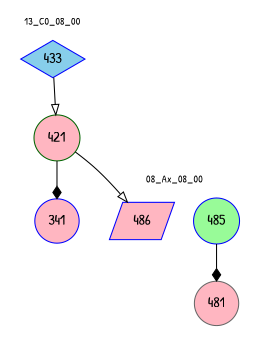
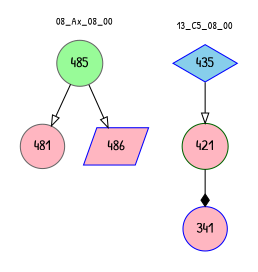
(53, 22) -> (205, 27)
(53, 59) -> (205, 63)
(109, 181) -> (96, 101)
(217, 221) -> (80, 63)
(217, 256) -> (63, 100)
